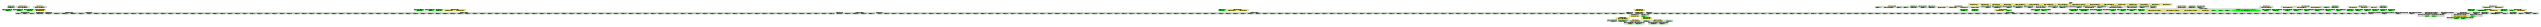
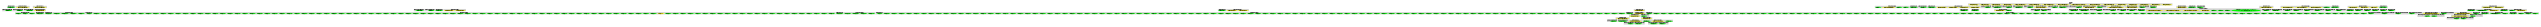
(661, 14) -> (661, 14)
